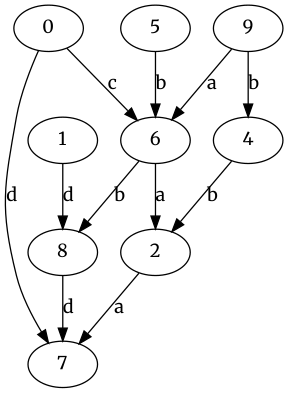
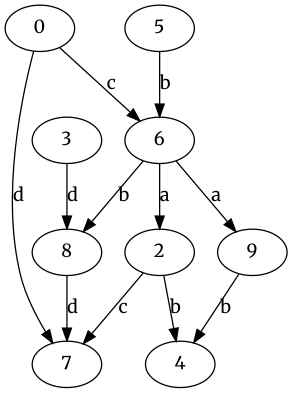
(206, 79) -> (202, 191)
(63, 140) -> (67, 140)
(206, 191) -> (169, 302)
(119, 308) -> (123, 308)
